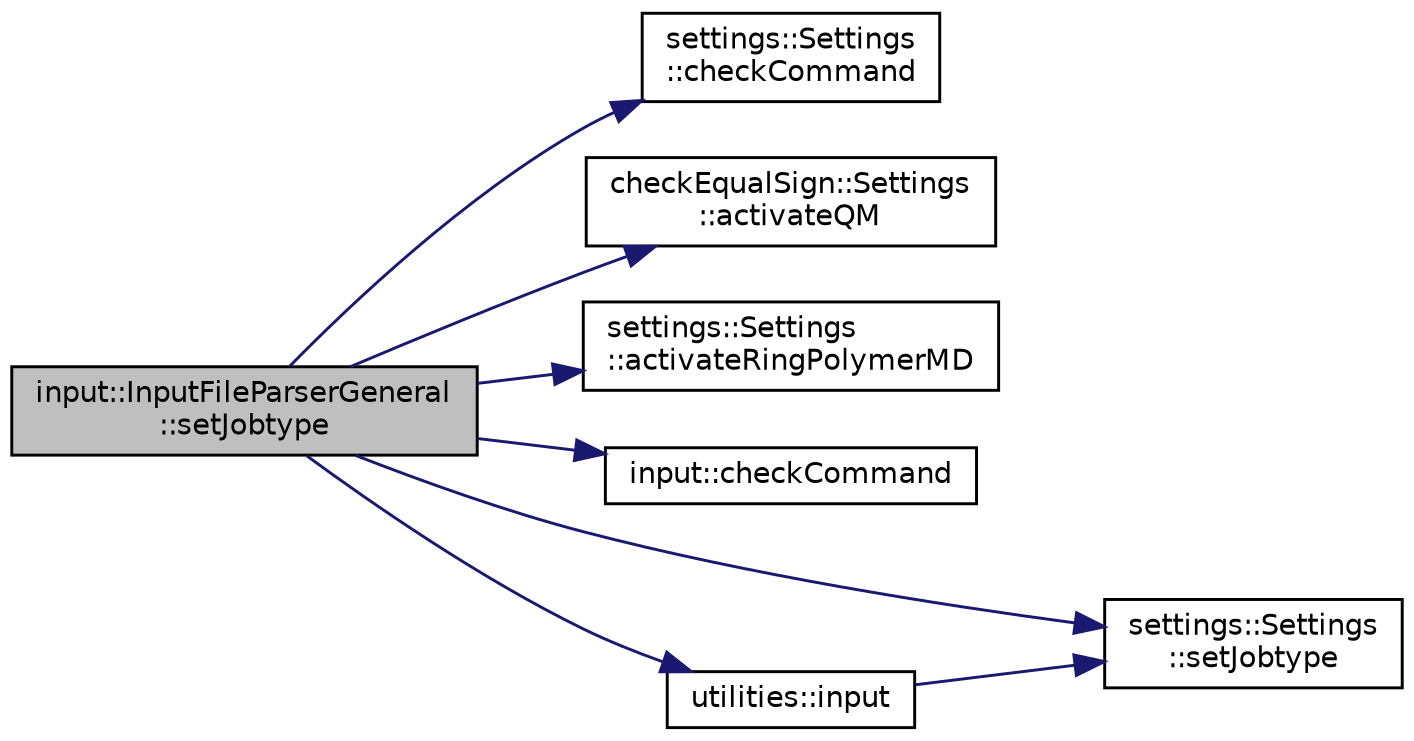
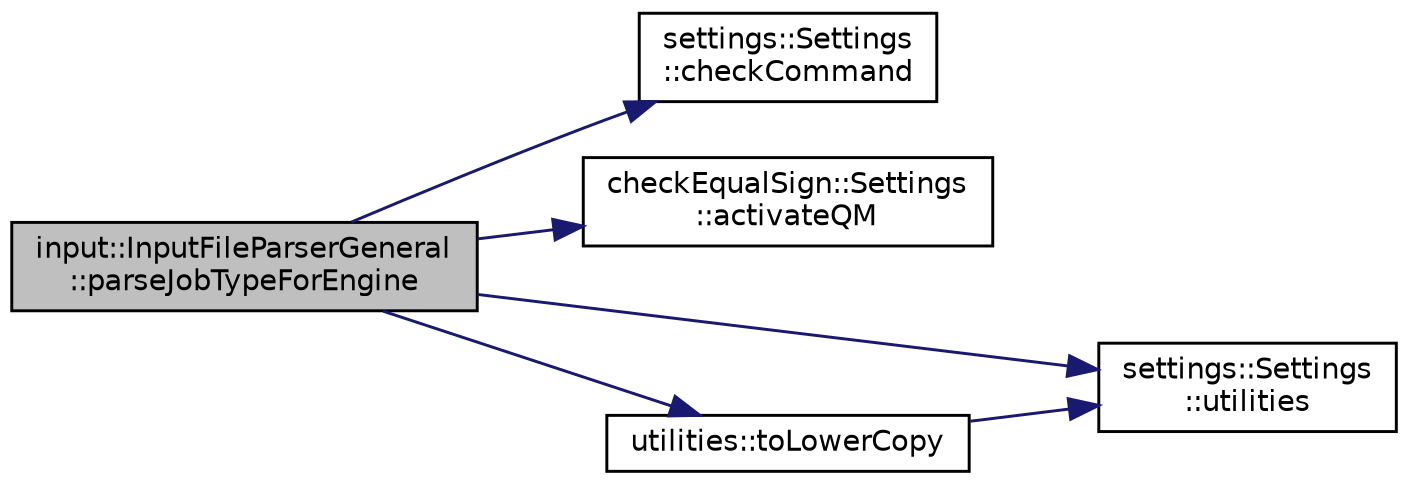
(791, 346) -> none
(245, 411) -> (245, 267)
(791, 476) -> none
(1253, 644) -> (1248, 387)
(791, 700) -> (788, 443)
